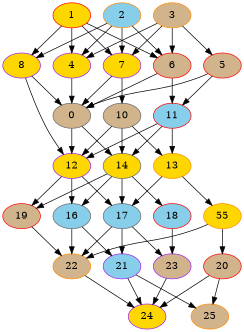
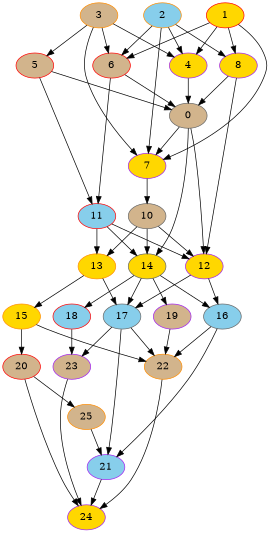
(99, 88) -> (170, 138)
(49, 189) -> none
(22, 216) -> (172, 317)
(222, 216) -> (22, 317)
(166, 291) -> (95, 439)
